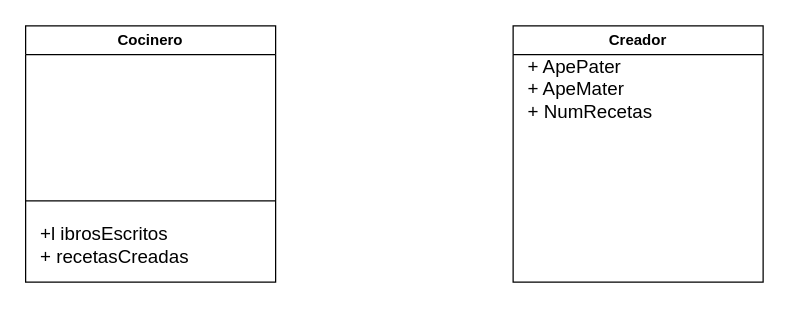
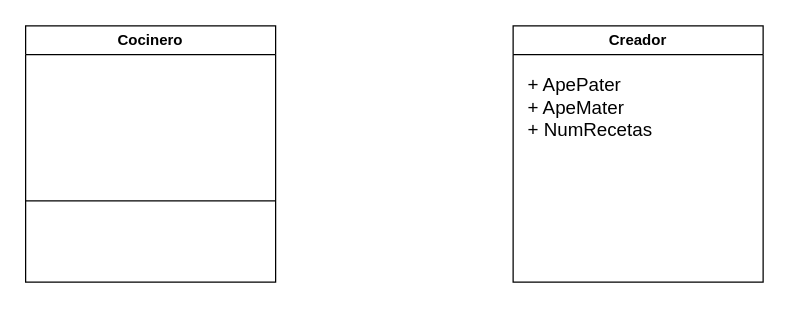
(601, 88) -> (601, 107)
(126, 244) -> none
